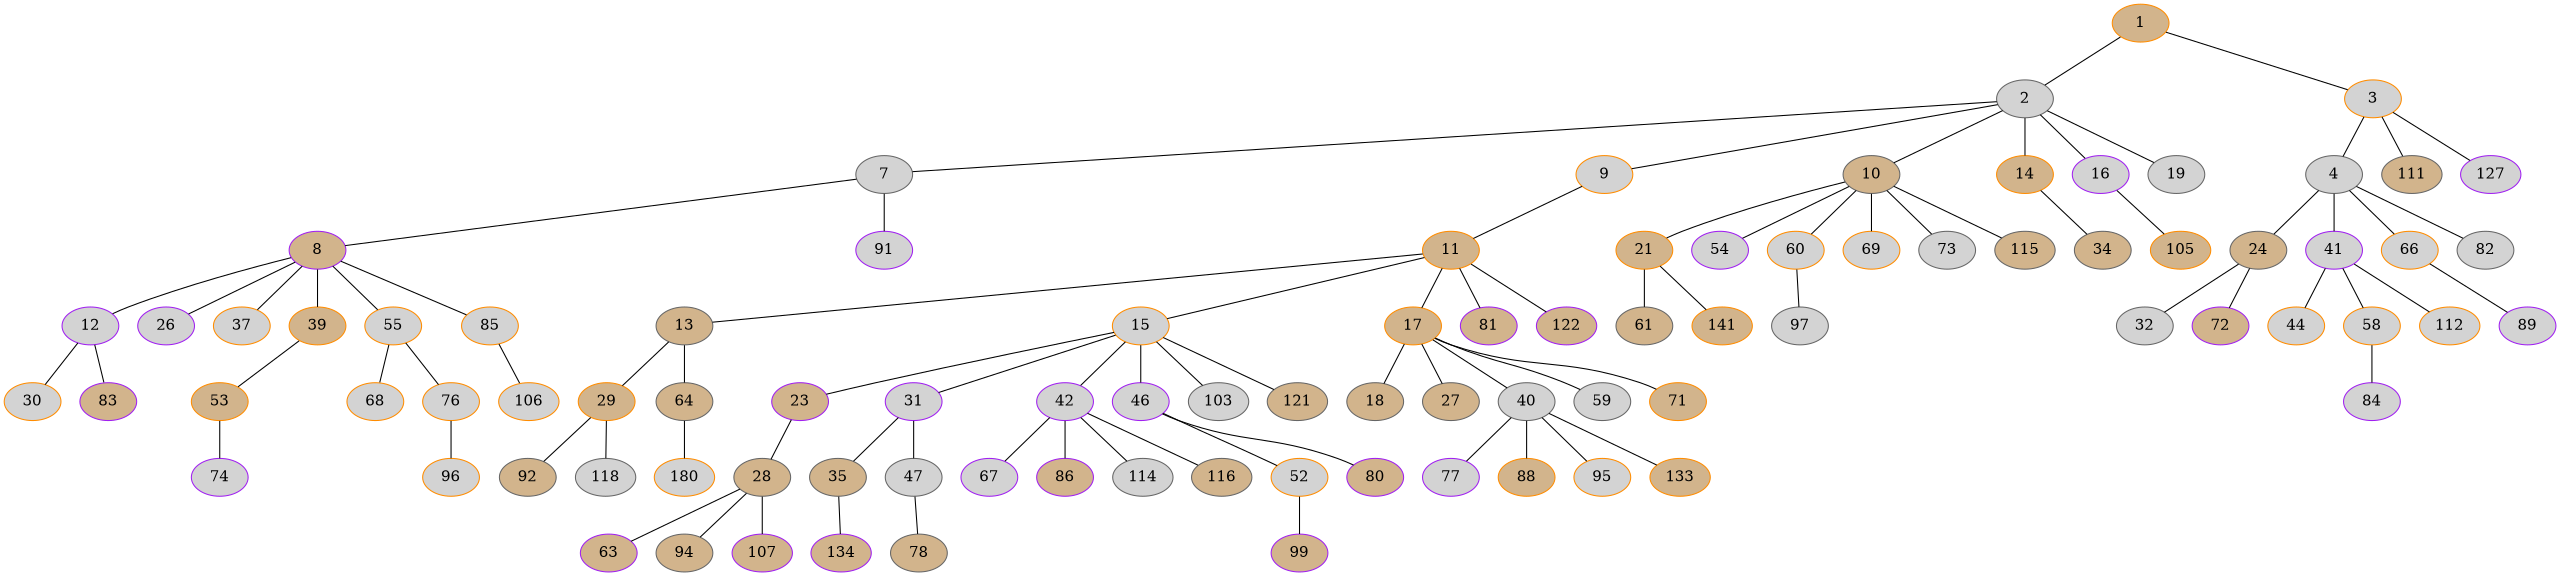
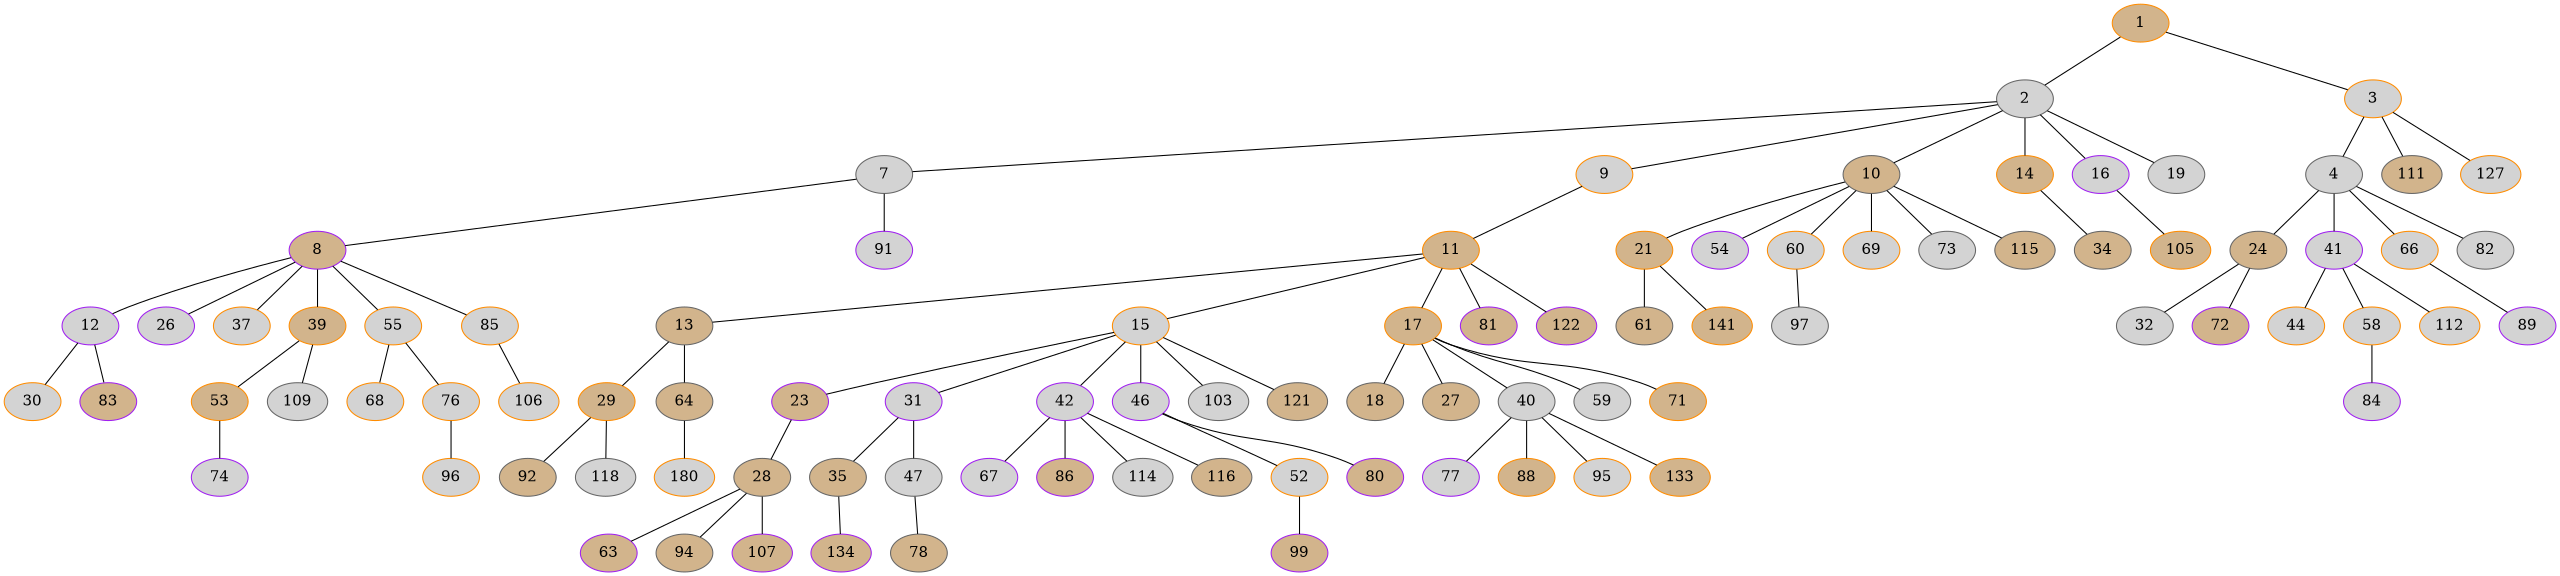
(2491, 175) -> (2491, 175)
none -> (298, 402)
